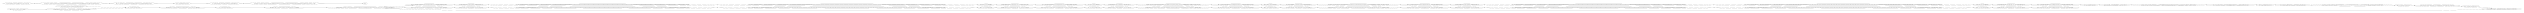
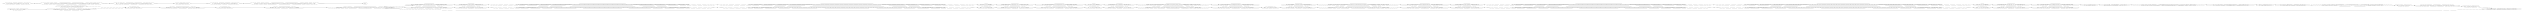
(1270, 5) -> none
